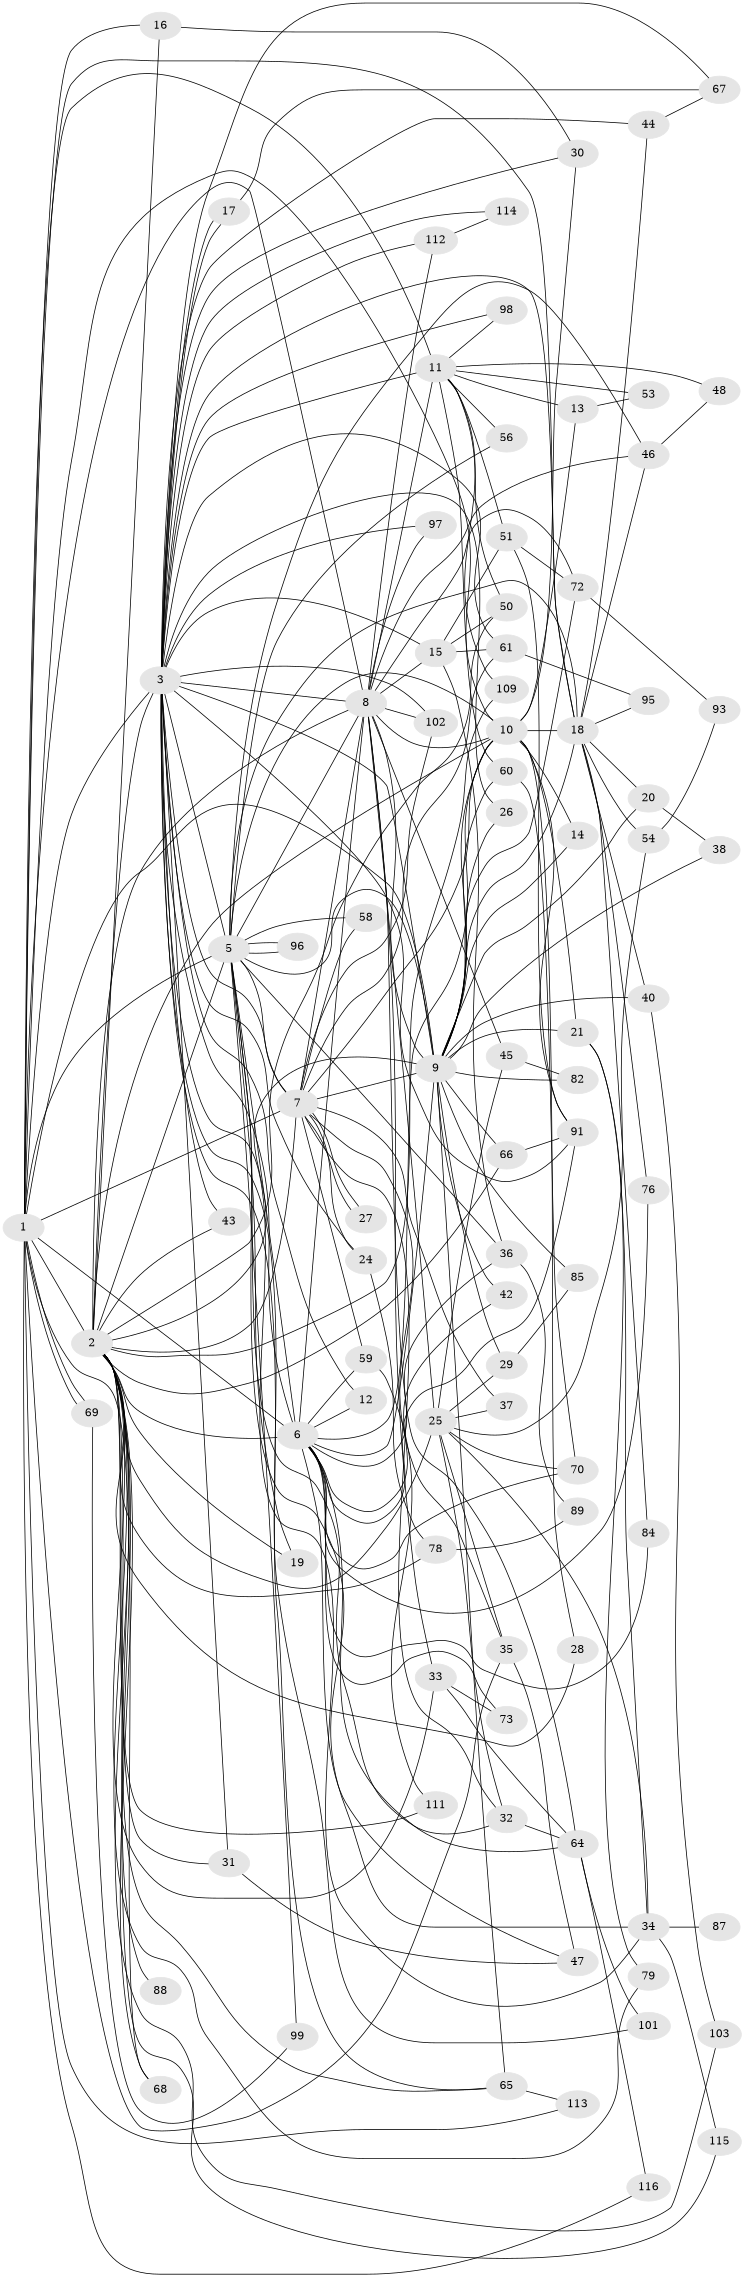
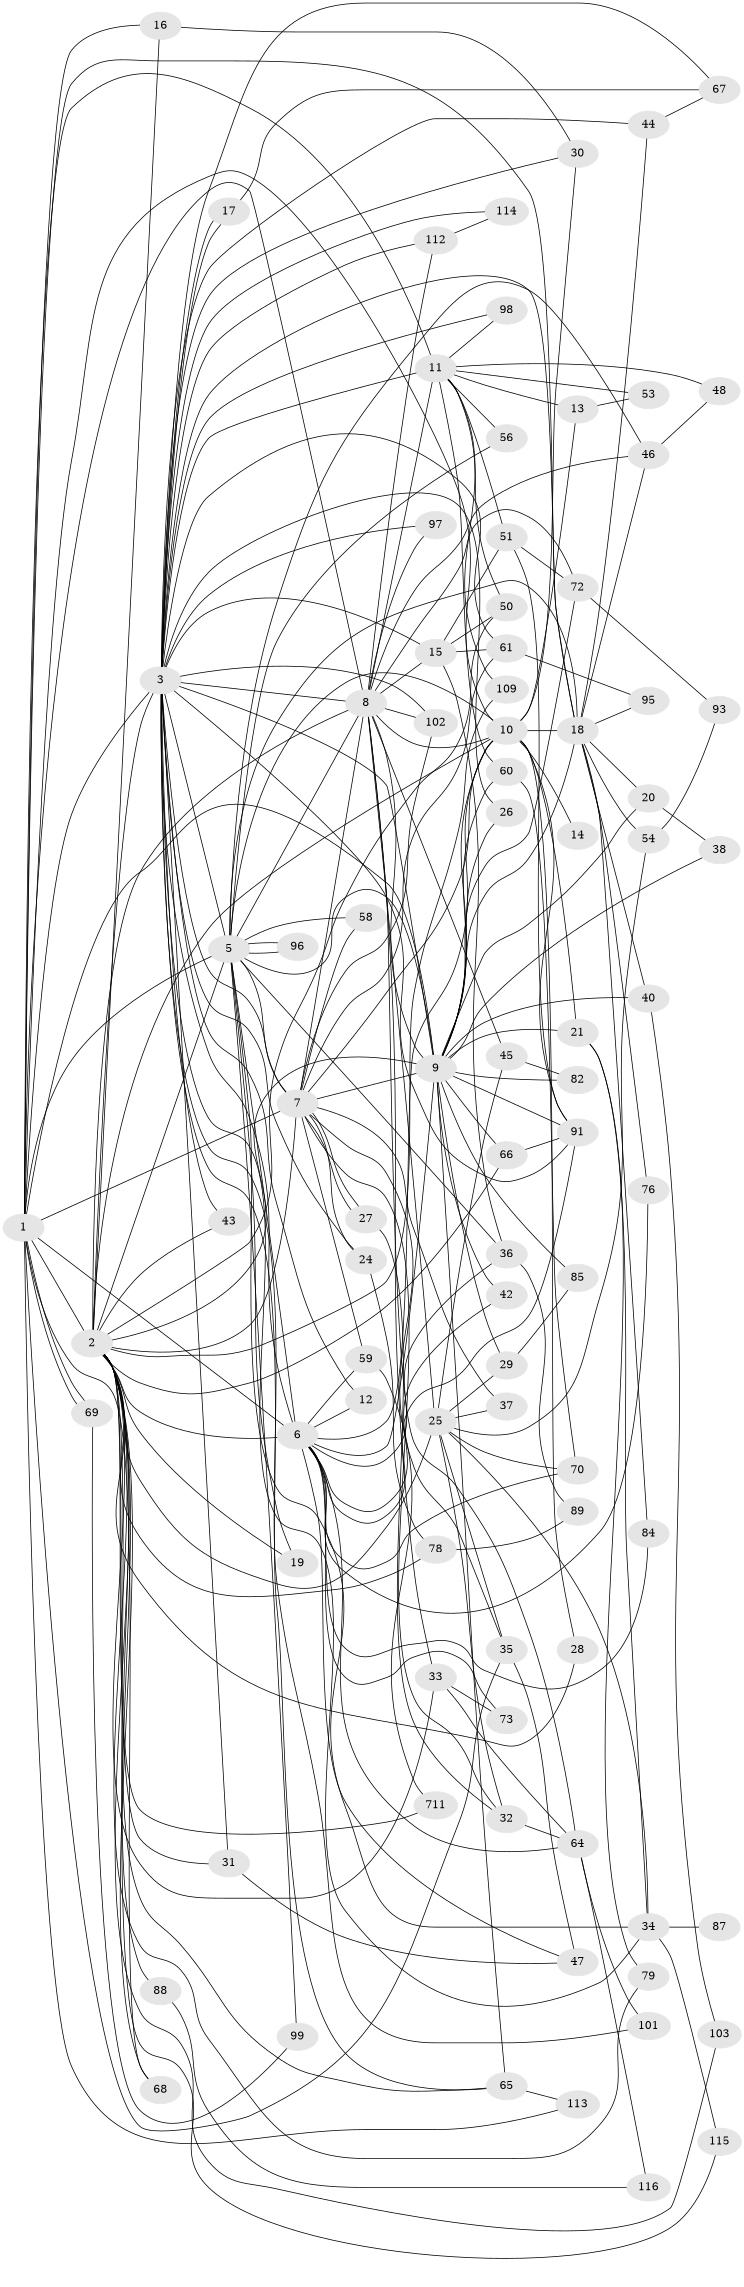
(485, 925) -> (507, 1101)
(328, 1087) -> none
(294, 1471) -> (402, 1673)
(436, 1805) -> (436, 1805)
(52, 2022) -> (345, 2187)
